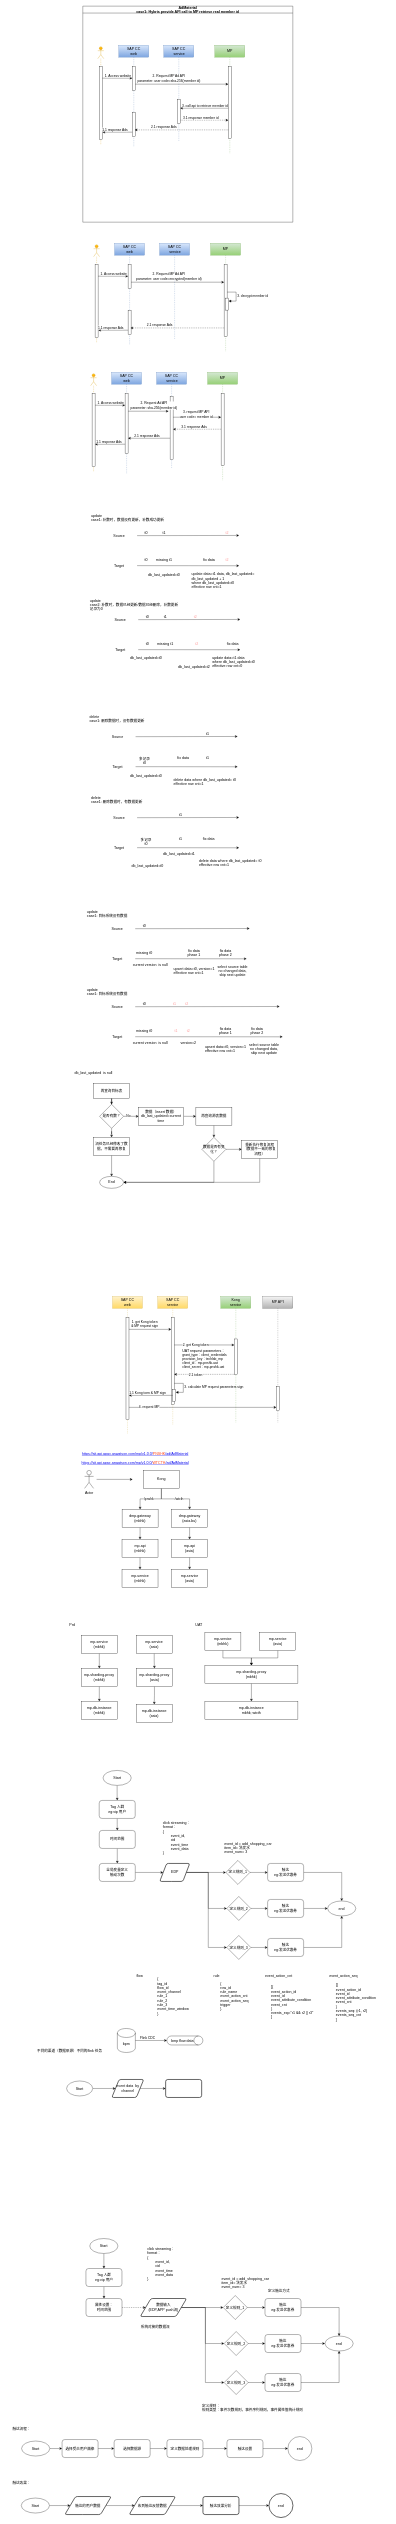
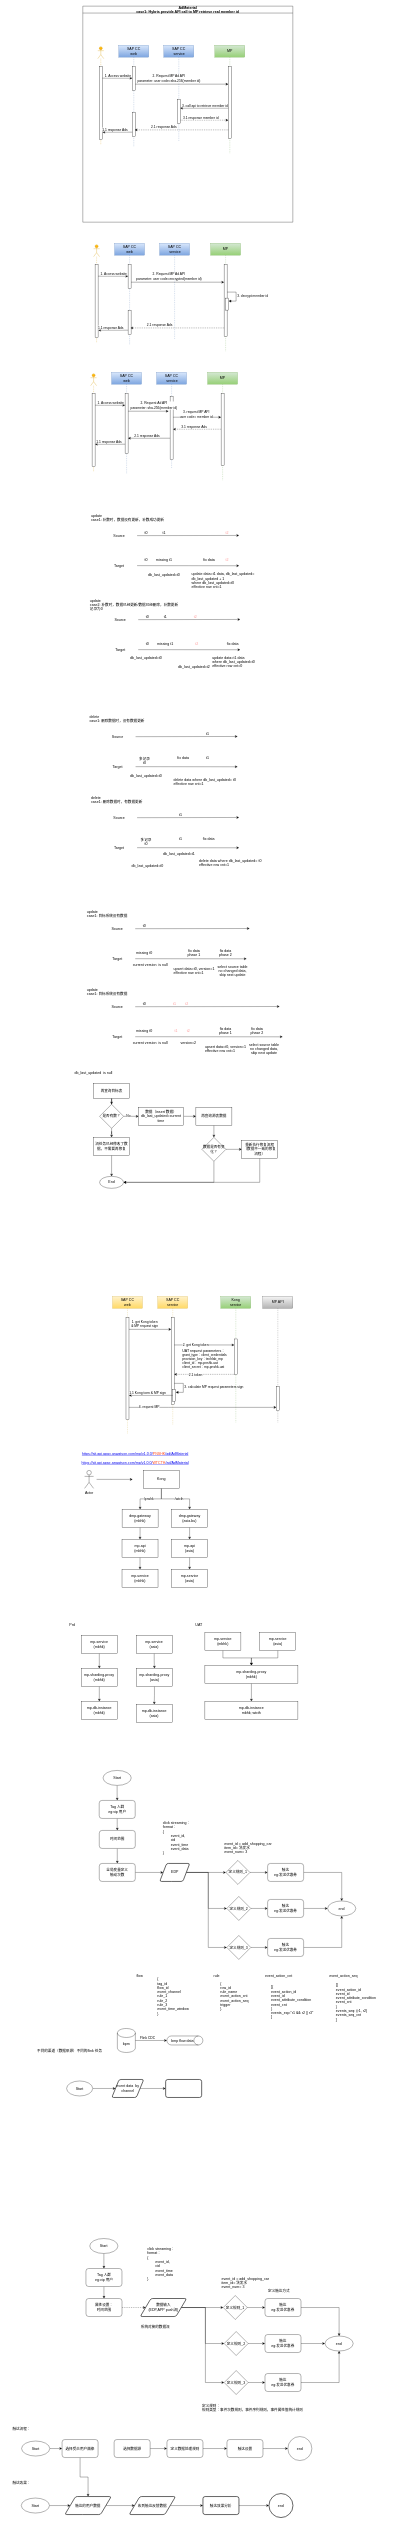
(111, 2448) -> (88, 2493)
